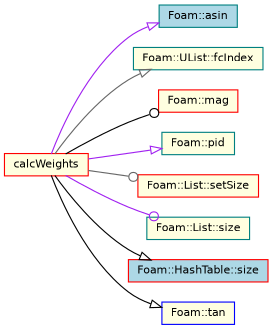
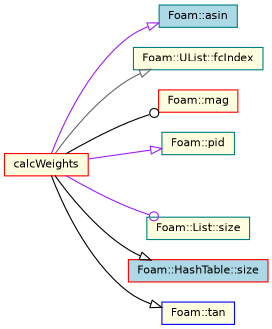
(198, 186) -> none
